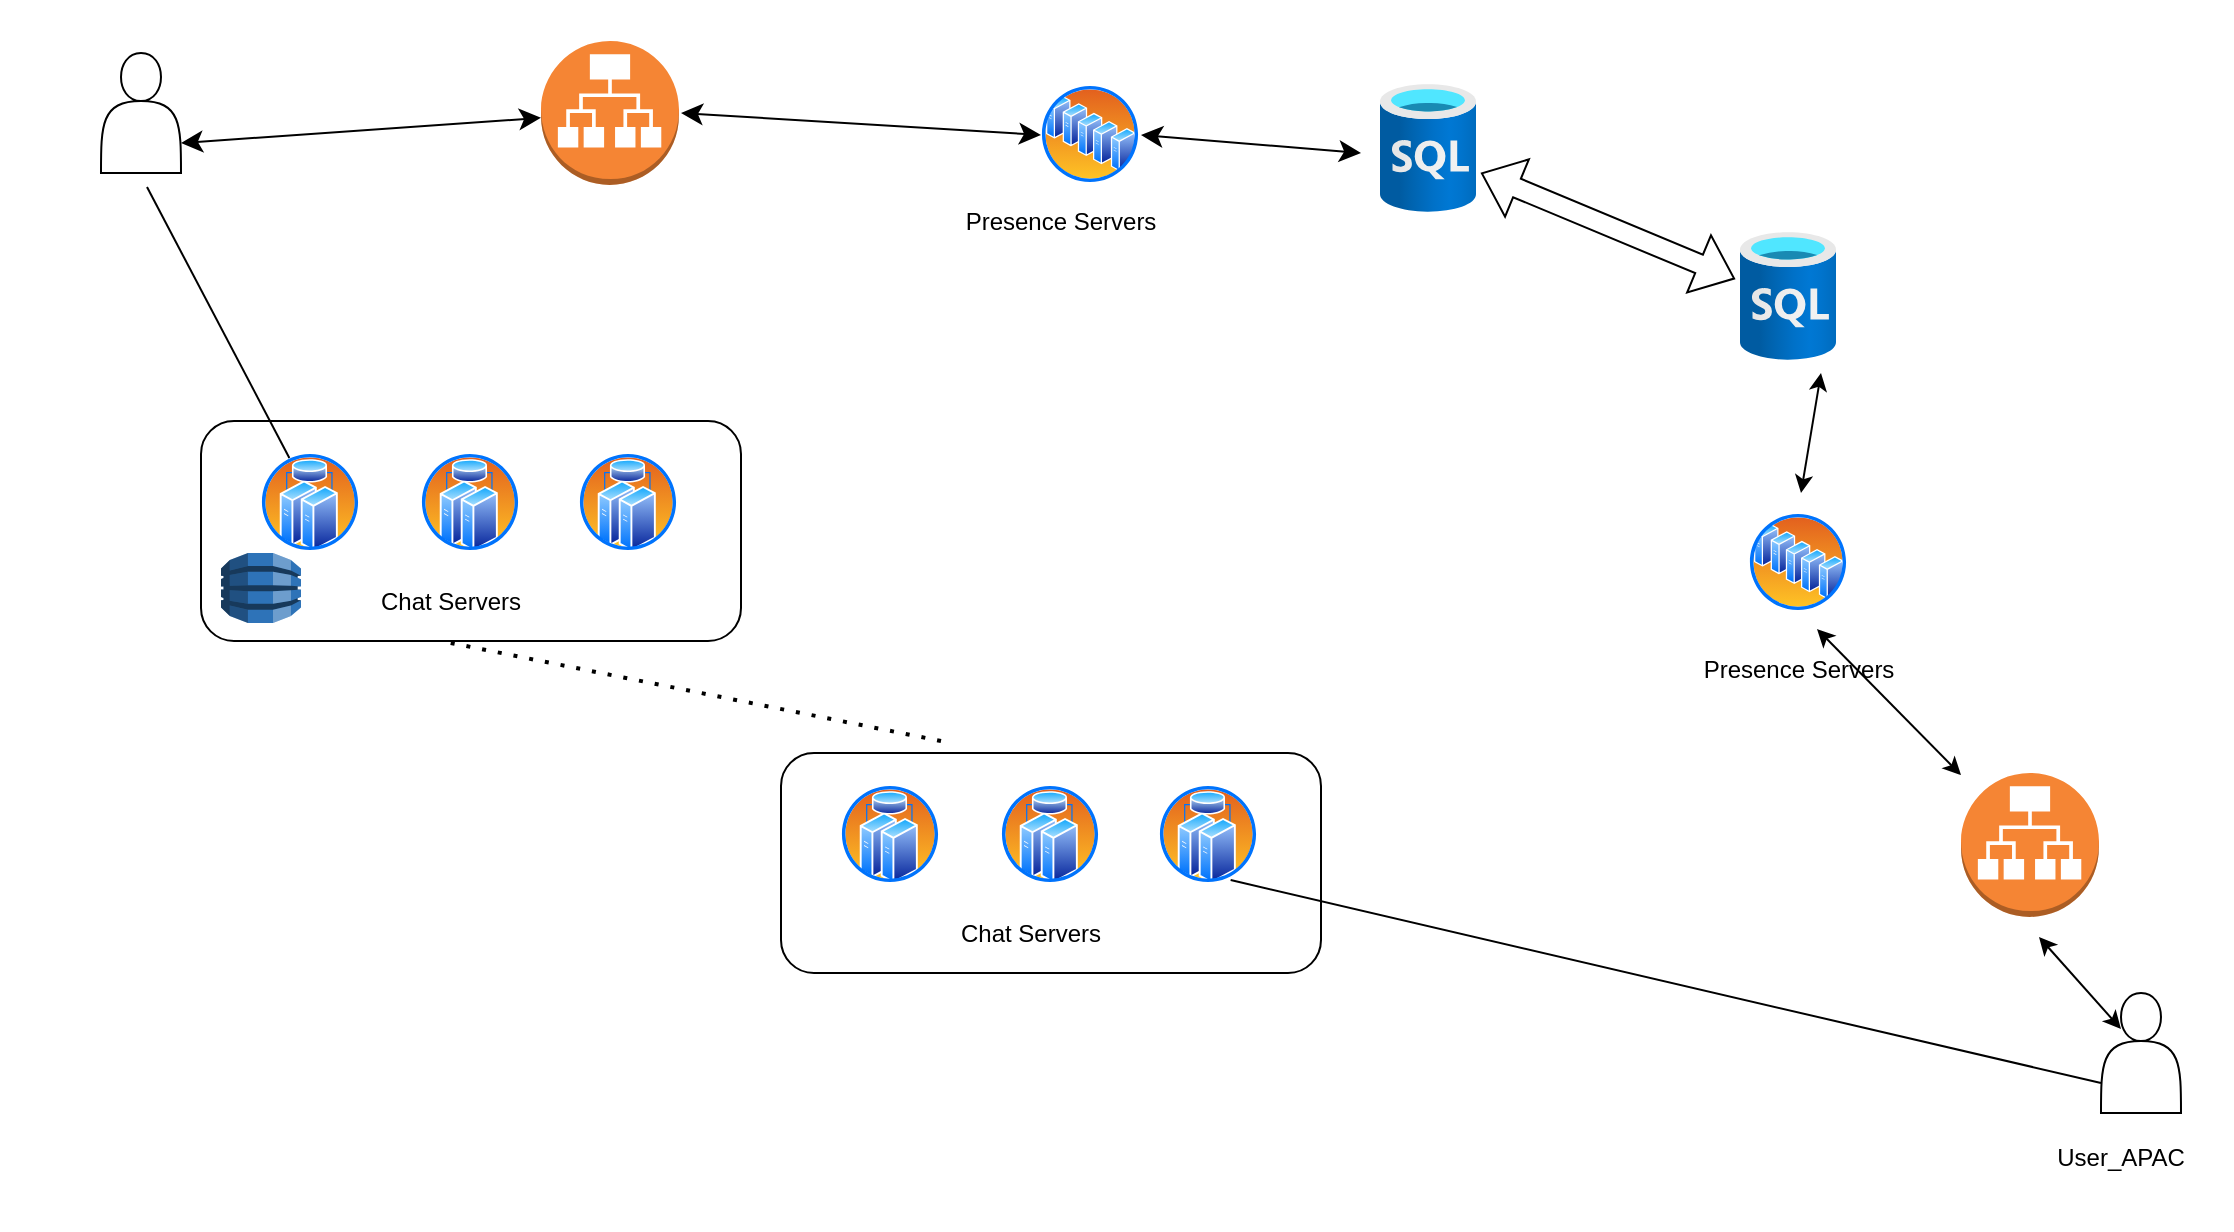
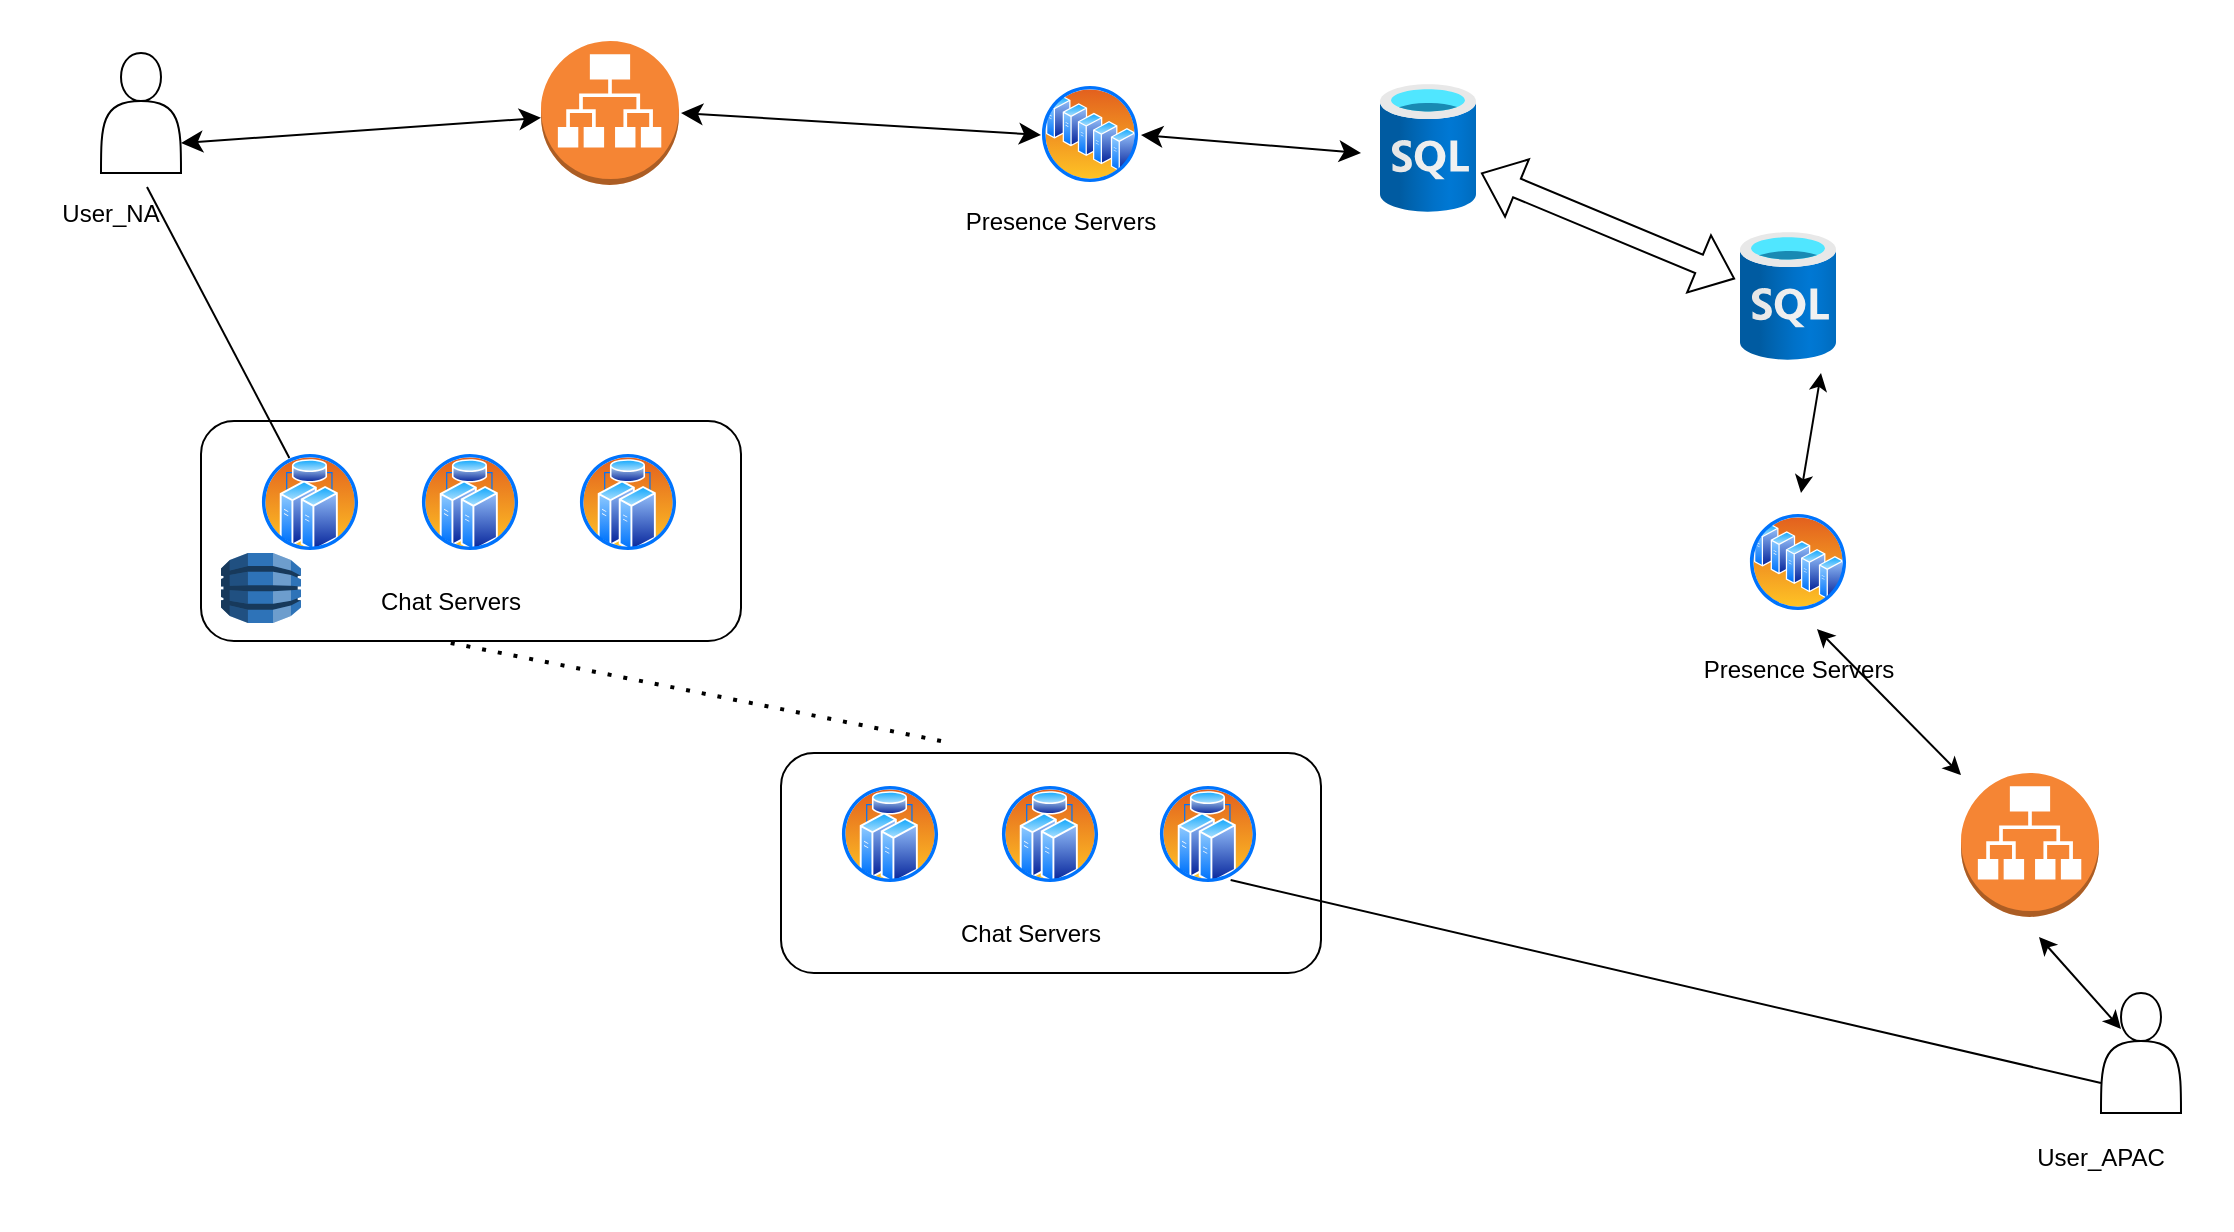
none -> (111, 215)
(2121, 1159) -> (2101, 1159)
